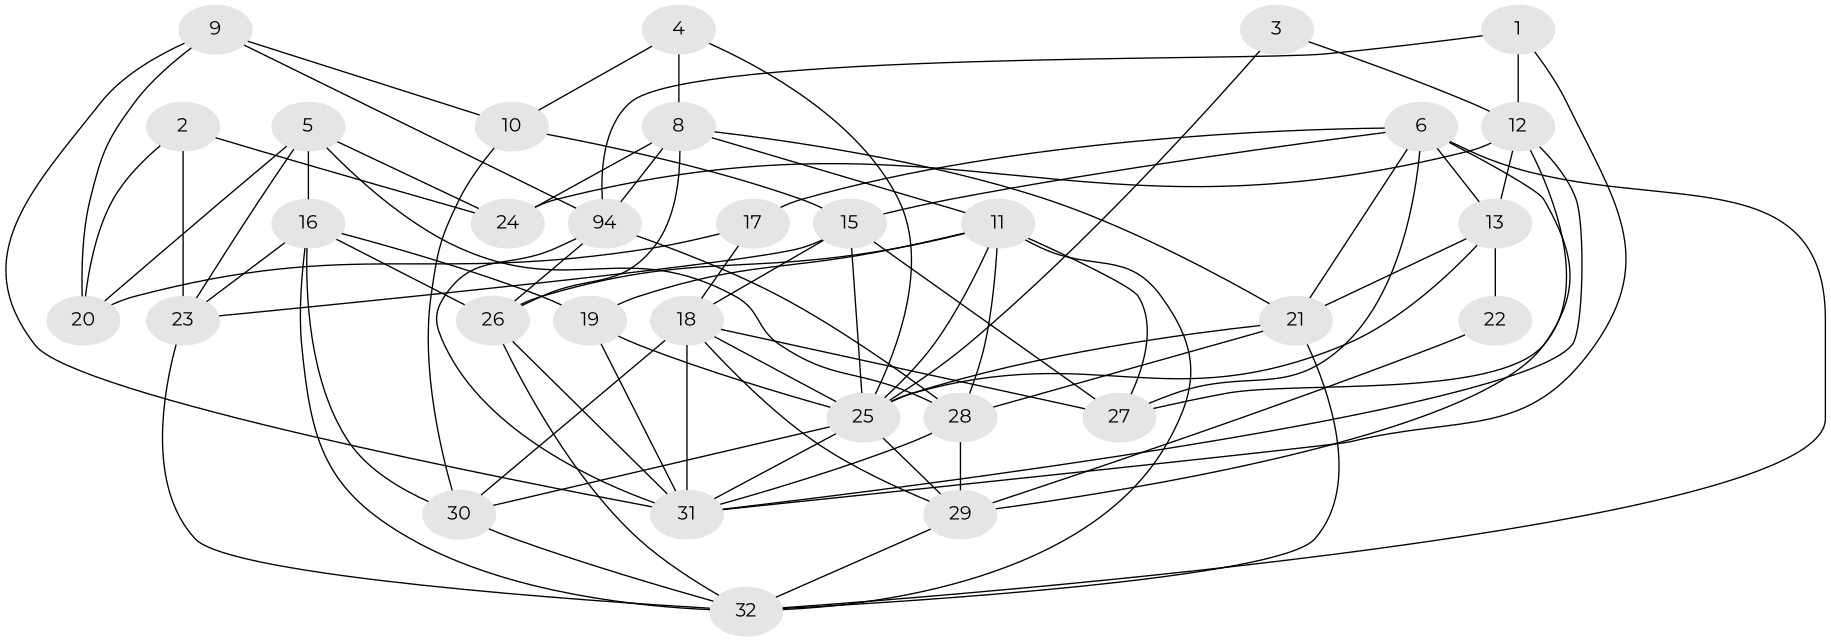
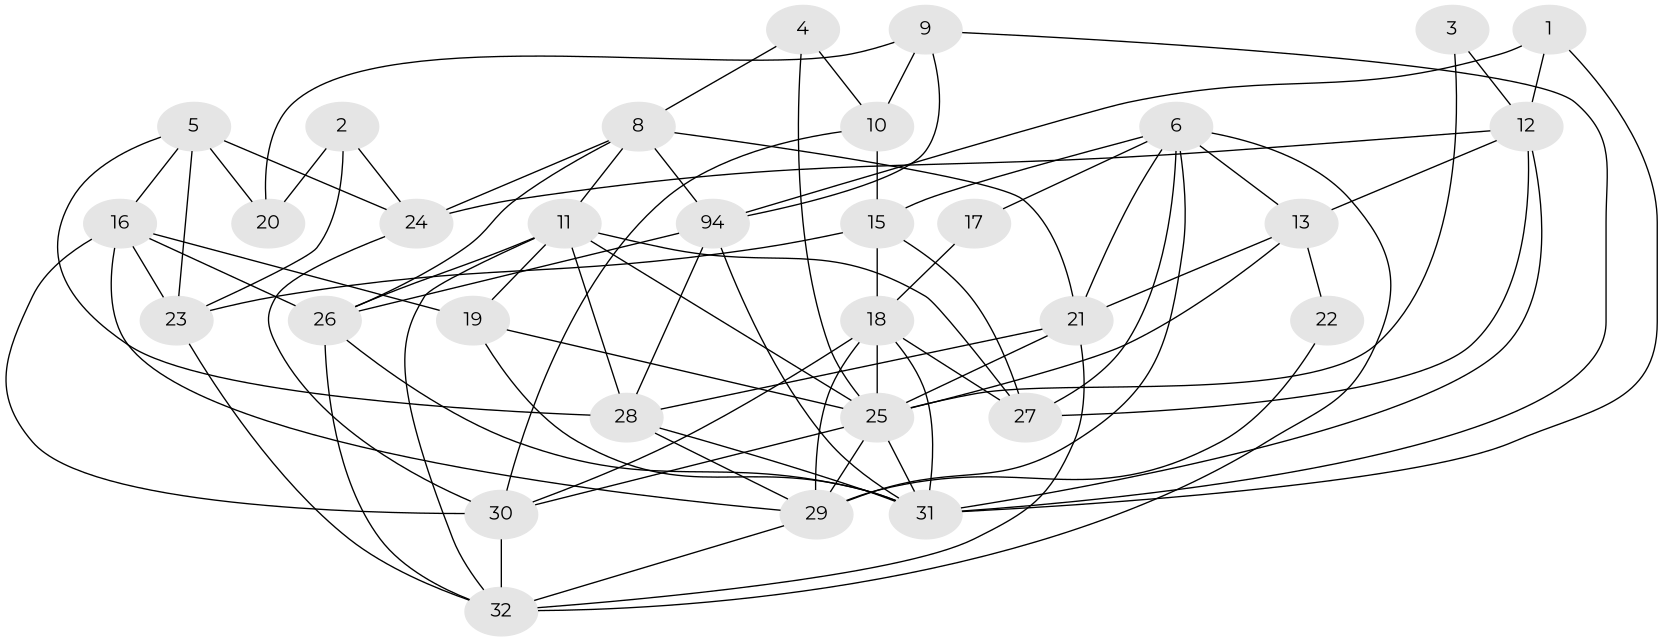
(415, 264) -> none
(857, 321) -> none
none -> (297, 378)
(401, 533) -> (413, 458)
